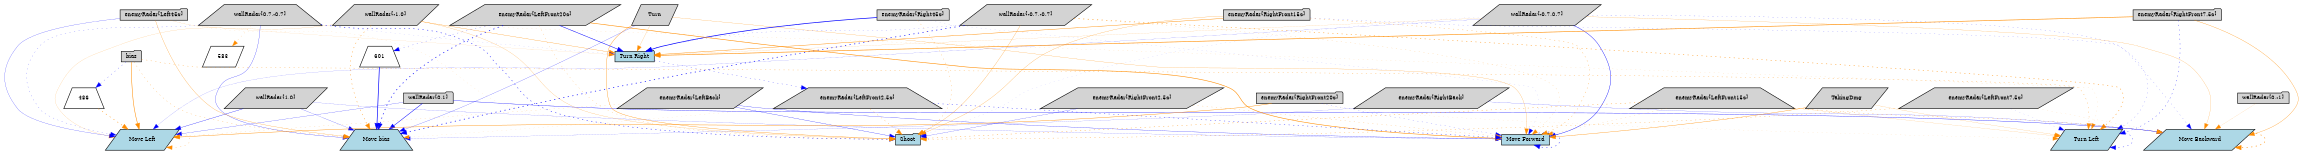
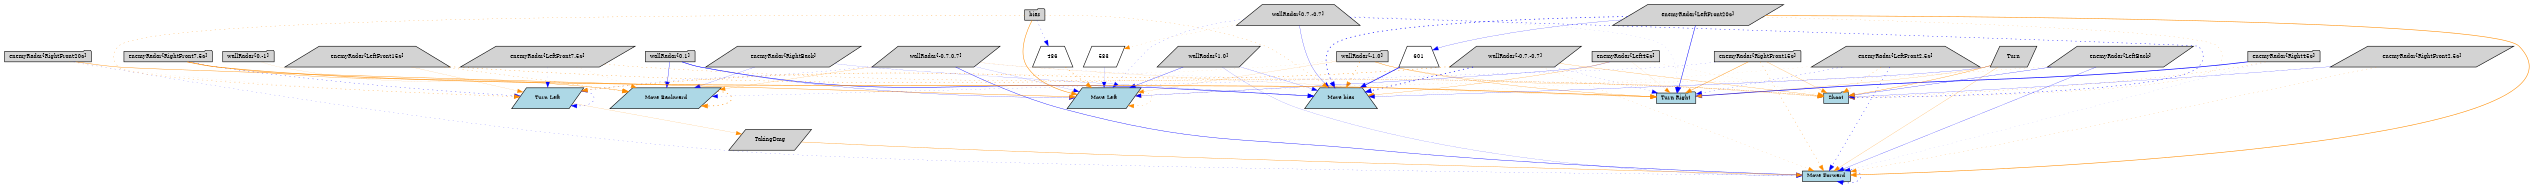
(386, 15) -> (1362, 57)
(444, 36) -> (1529, 30)
(728, 74) -> (1800, 75)
none -> (1104, 75)
(1615, 120) -> none
(1987, 124) -> (654, 118)
